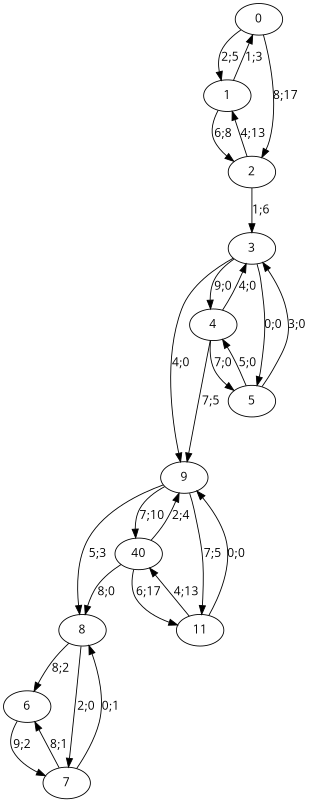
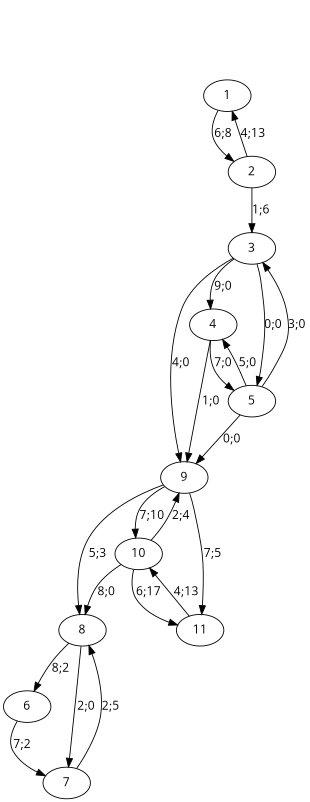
(259, 19) -> none
(233, 292) -> none
(211, 401) -> (211, 401)
(139, 554) -> (139, 554)
(228, 555) -> (221, 436)
(111, 707) -> (111, 707)
(22, 745) -> (22, 745)
(49, 749) -> none
